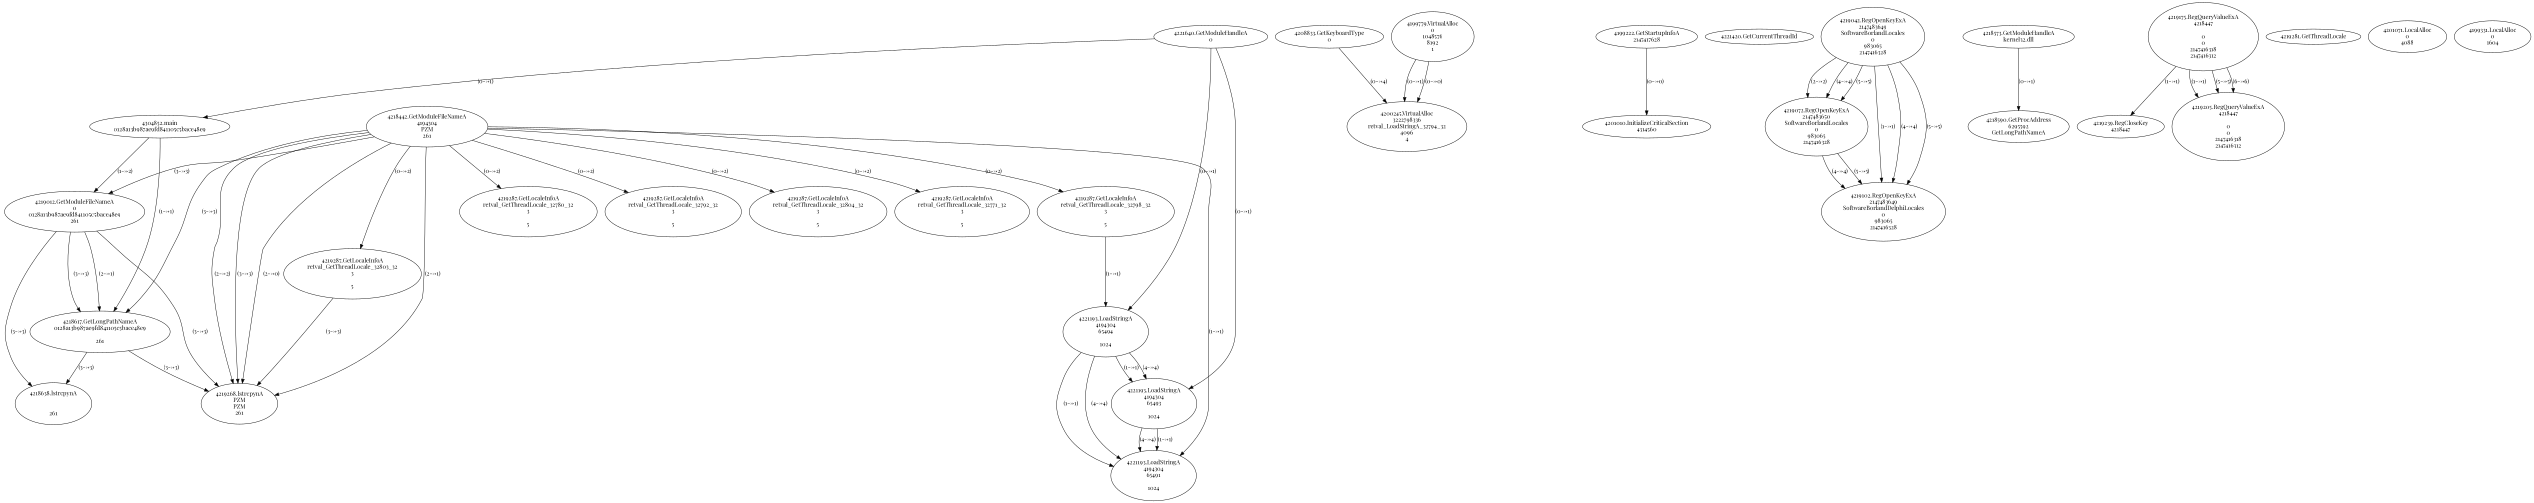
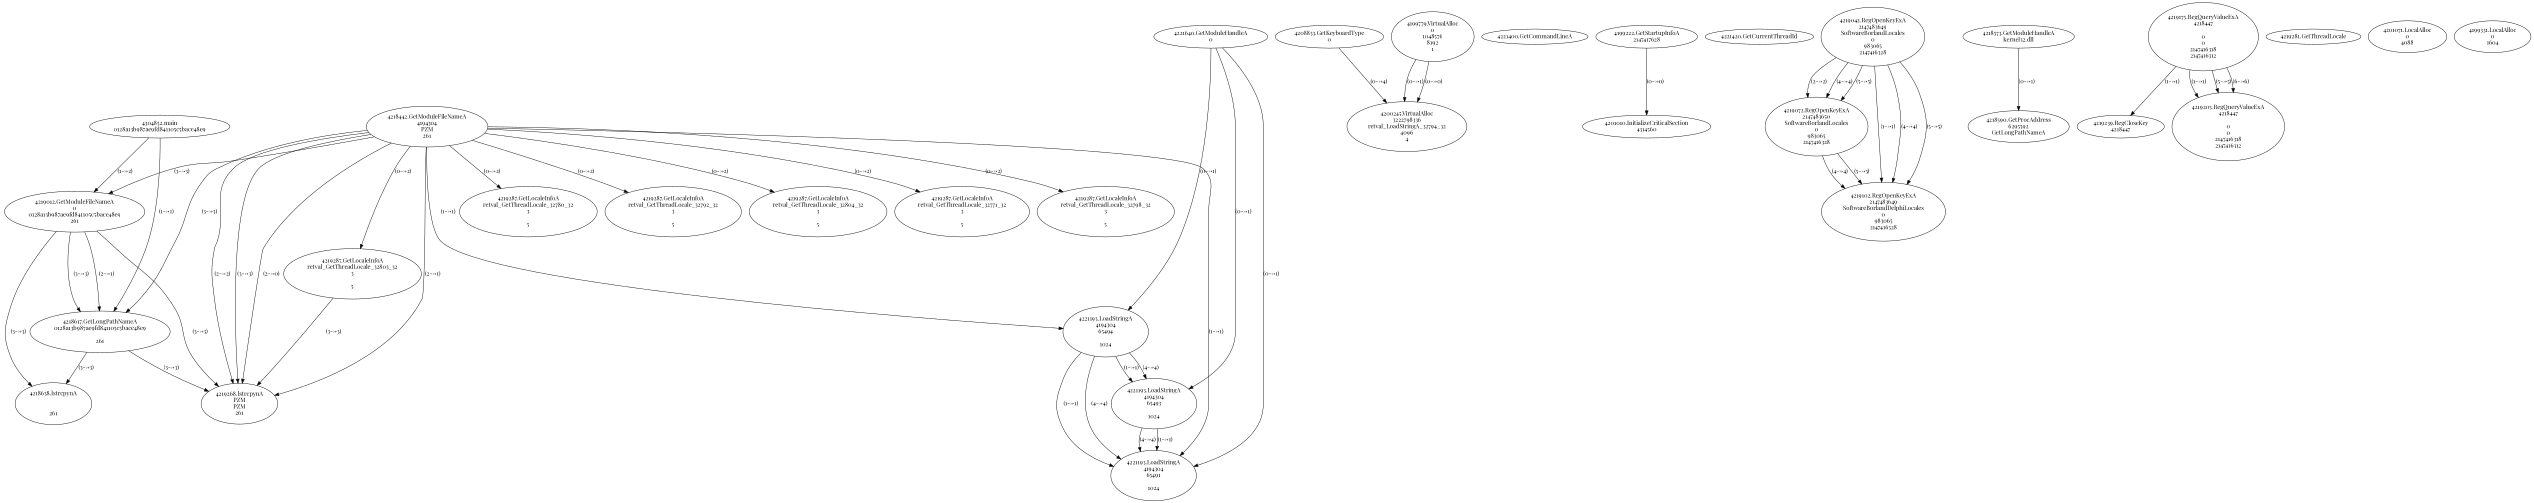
none -> (1535, 37)
(680, 64) -> (1263, 268)
(1106, 270) -> (699, 296)
